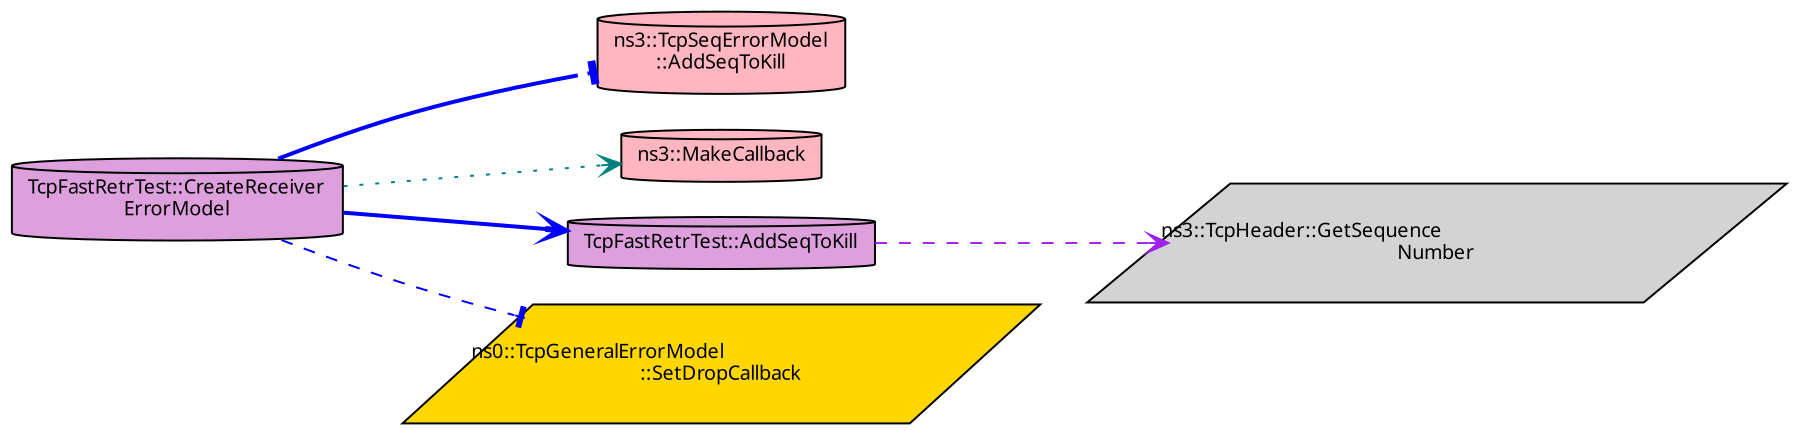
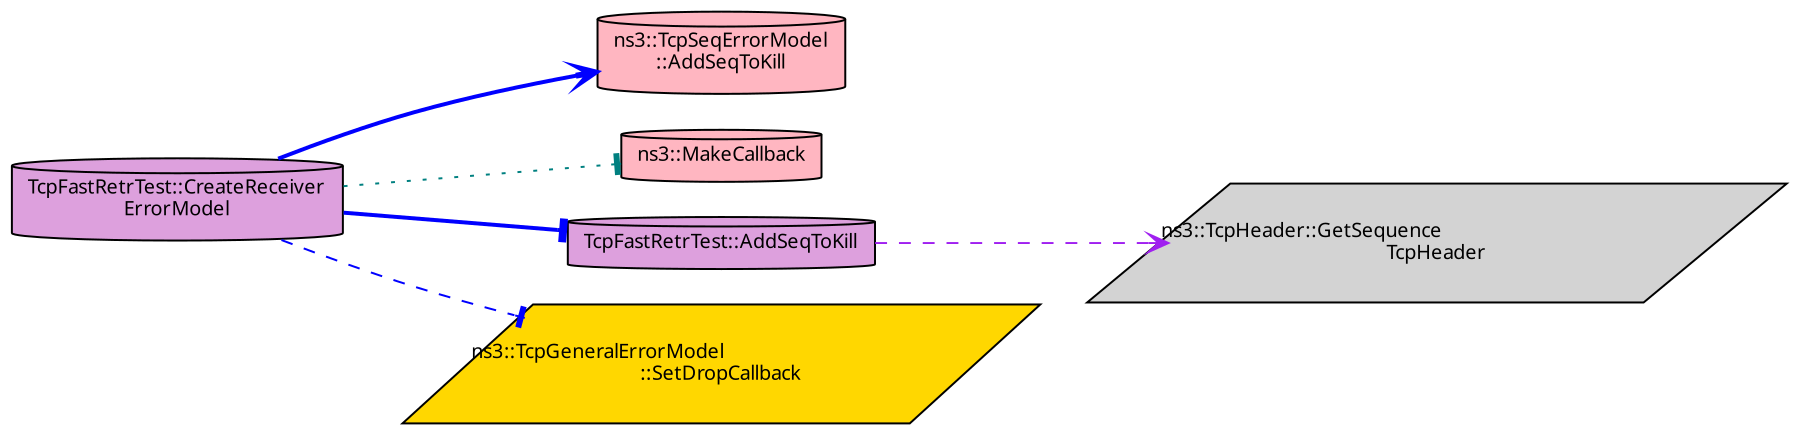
(426, 109) -> (426, 109)
(477, 175) -> (477, 175)
(450, 221) -> (450, 221)
(1437, 243) -> (1437, 243)
(721, 364) -> (721, 364)
